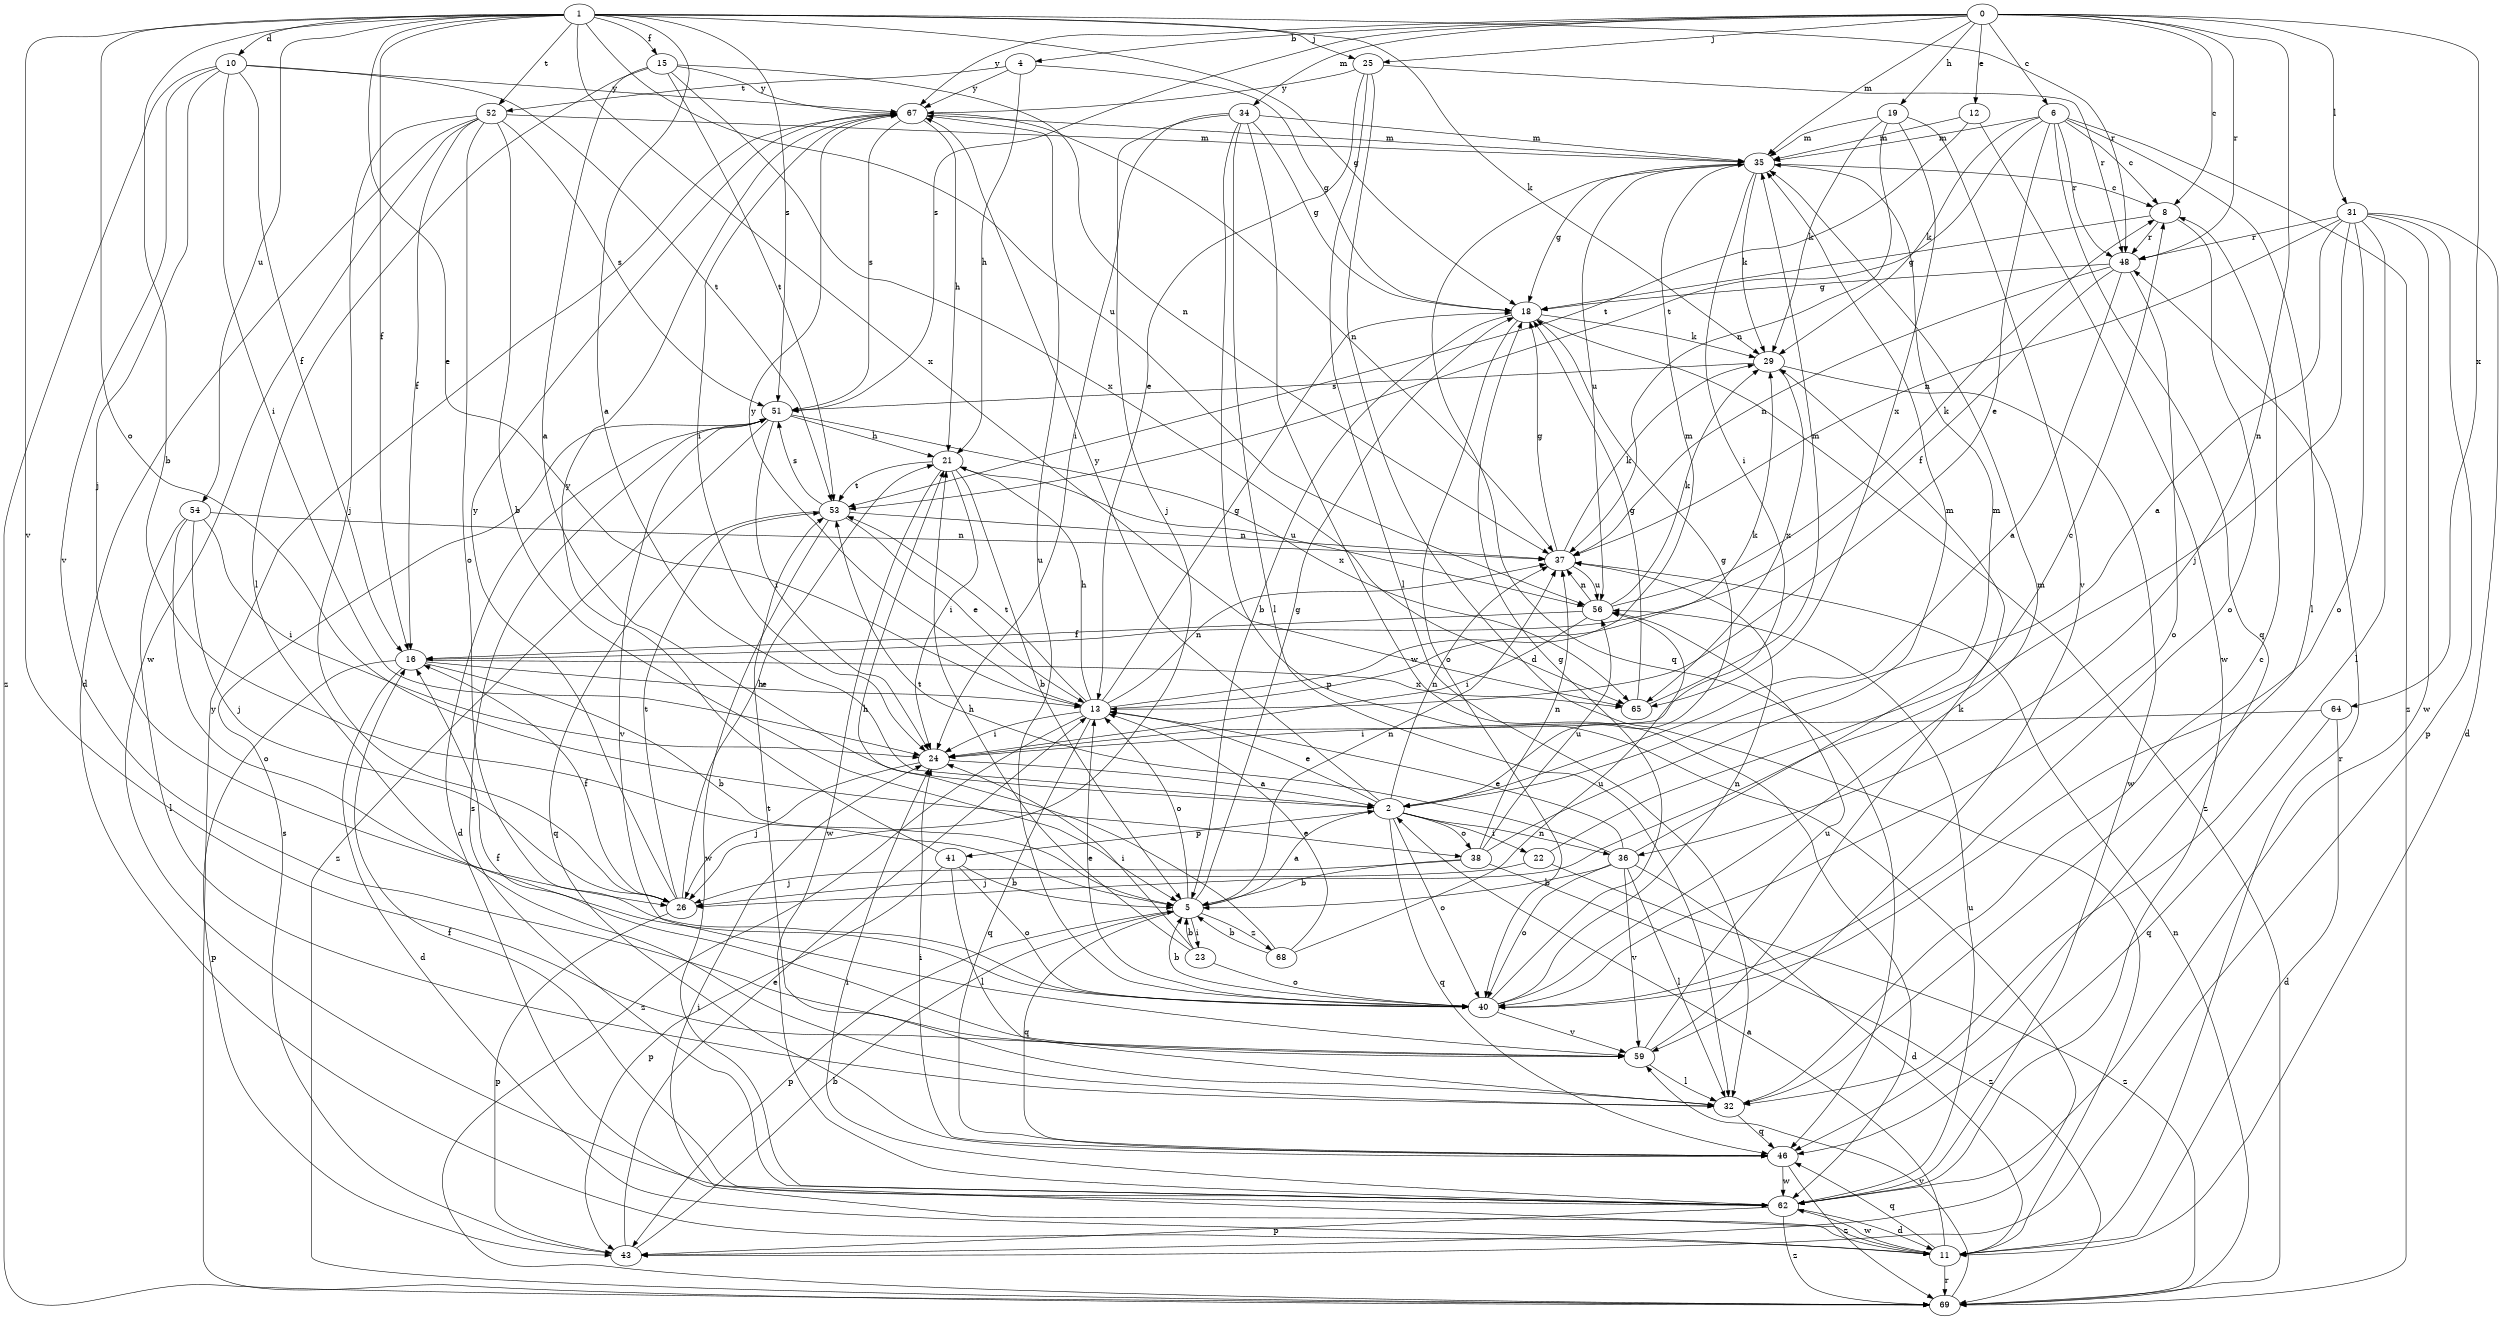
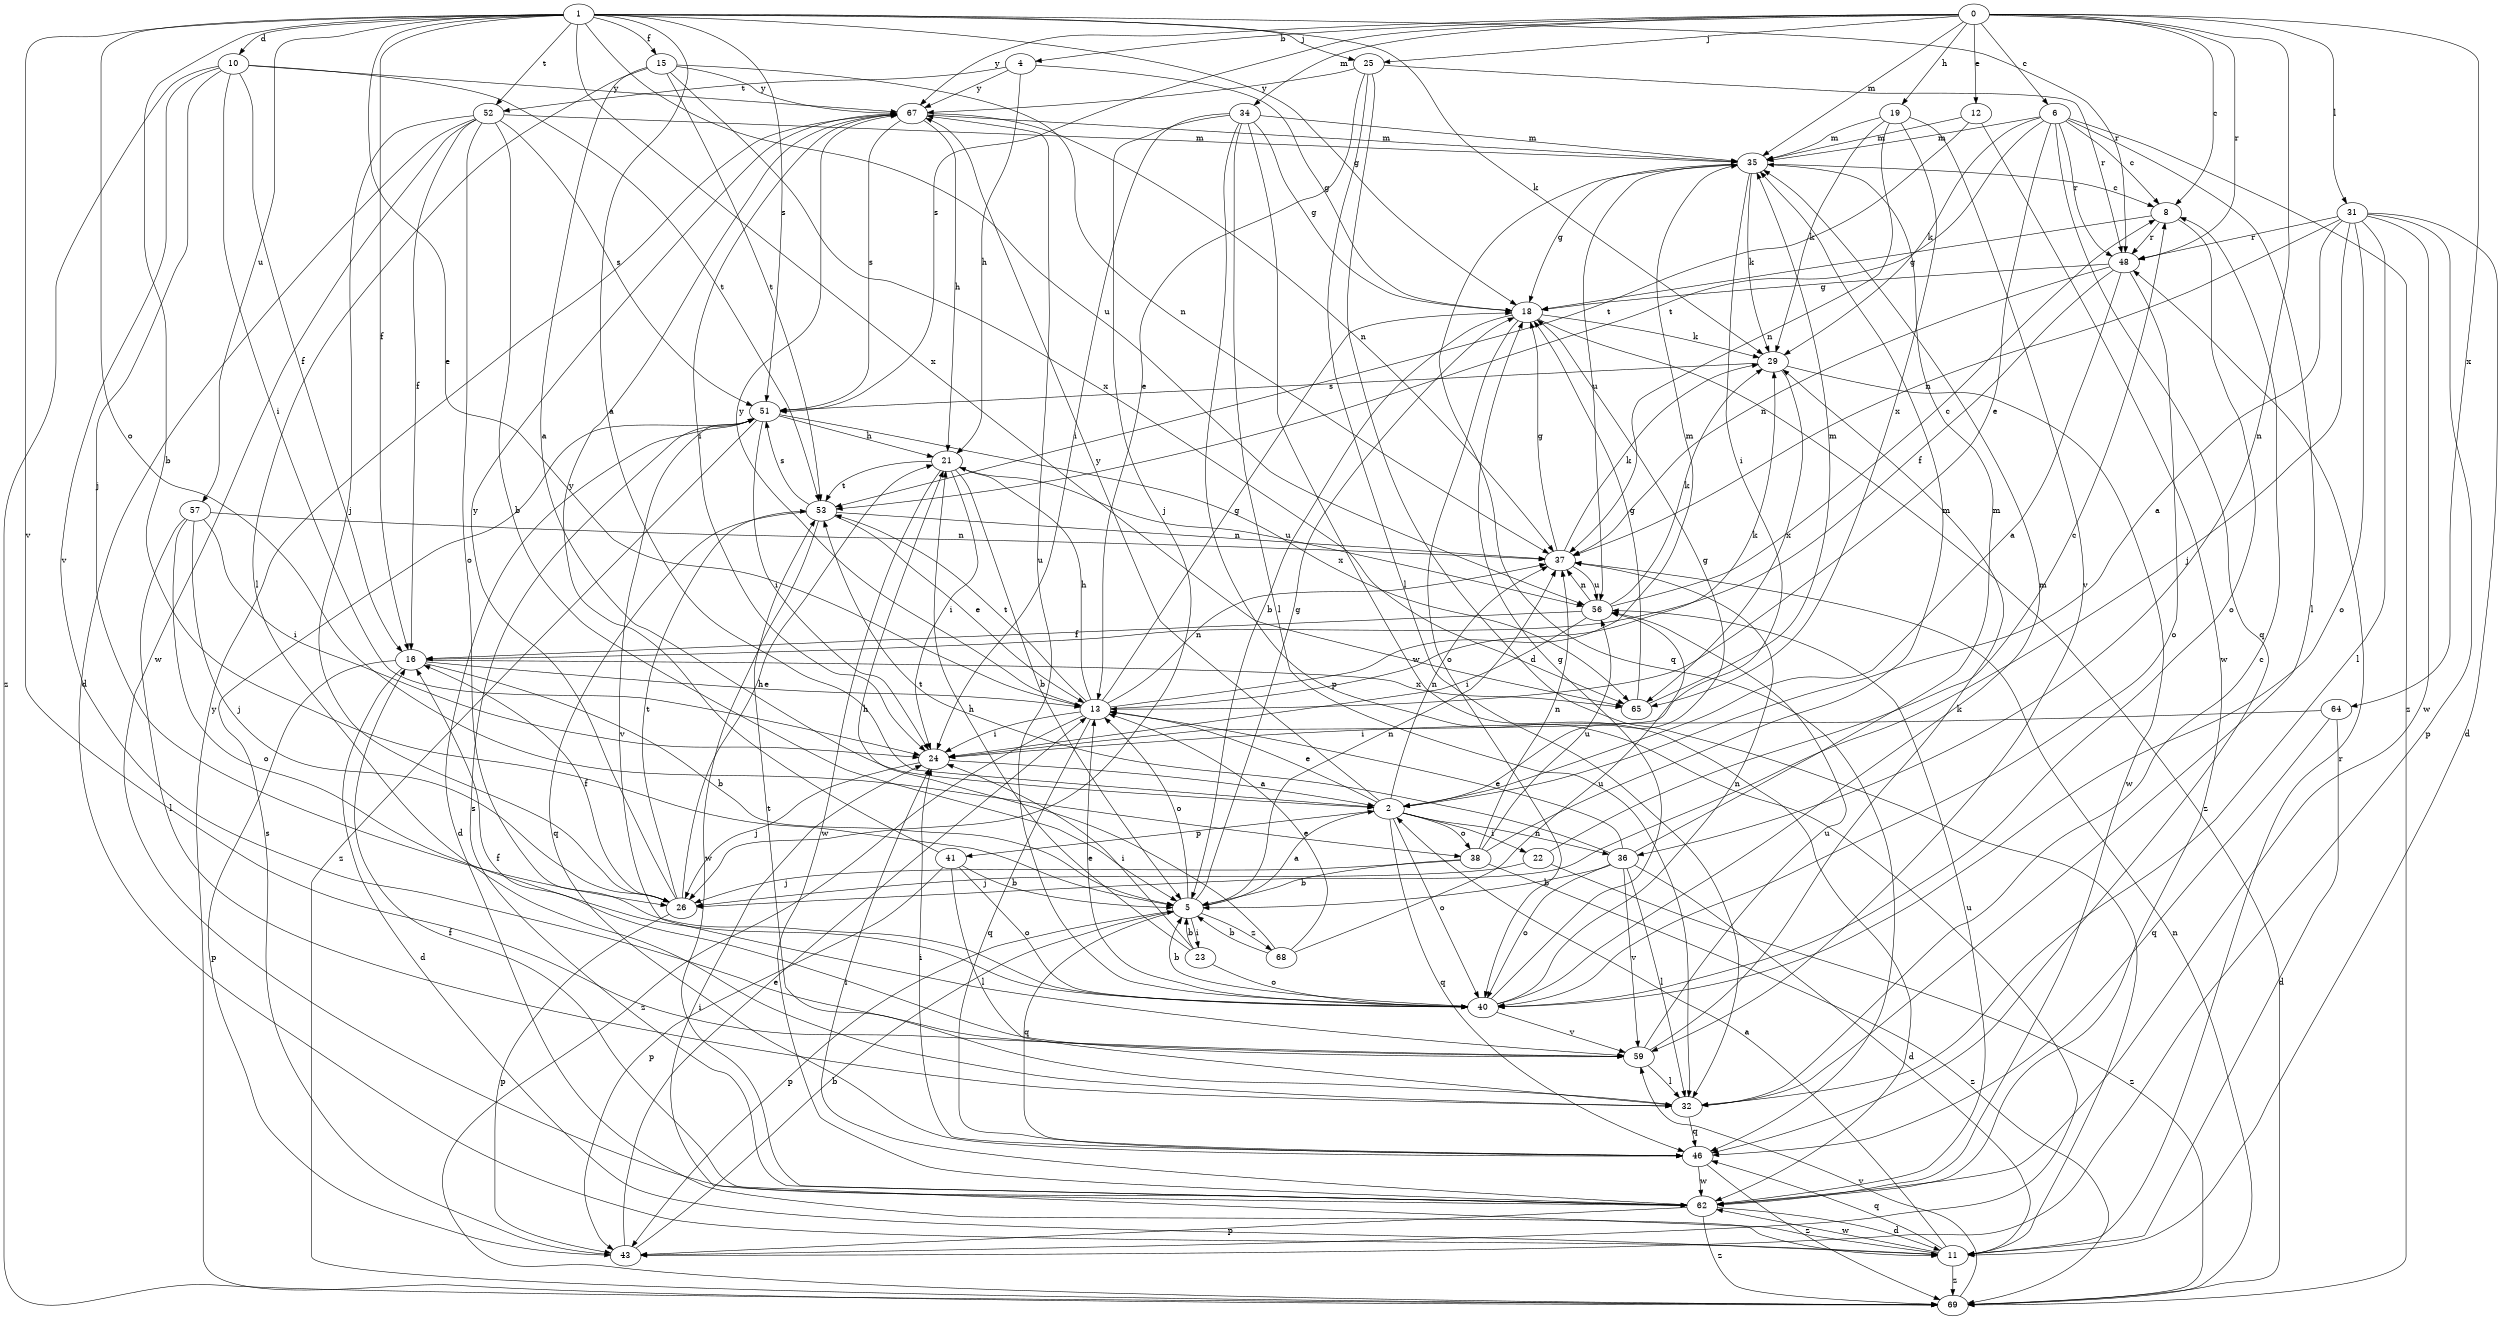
(1946, 412) -> (1948, 412)
(195, 511) -> (195, 511)
(1947, 1281) -> (1955, 1281)
